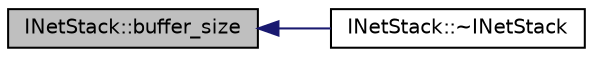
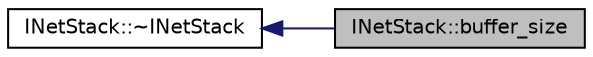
(305, 28) -> (309, 28)
